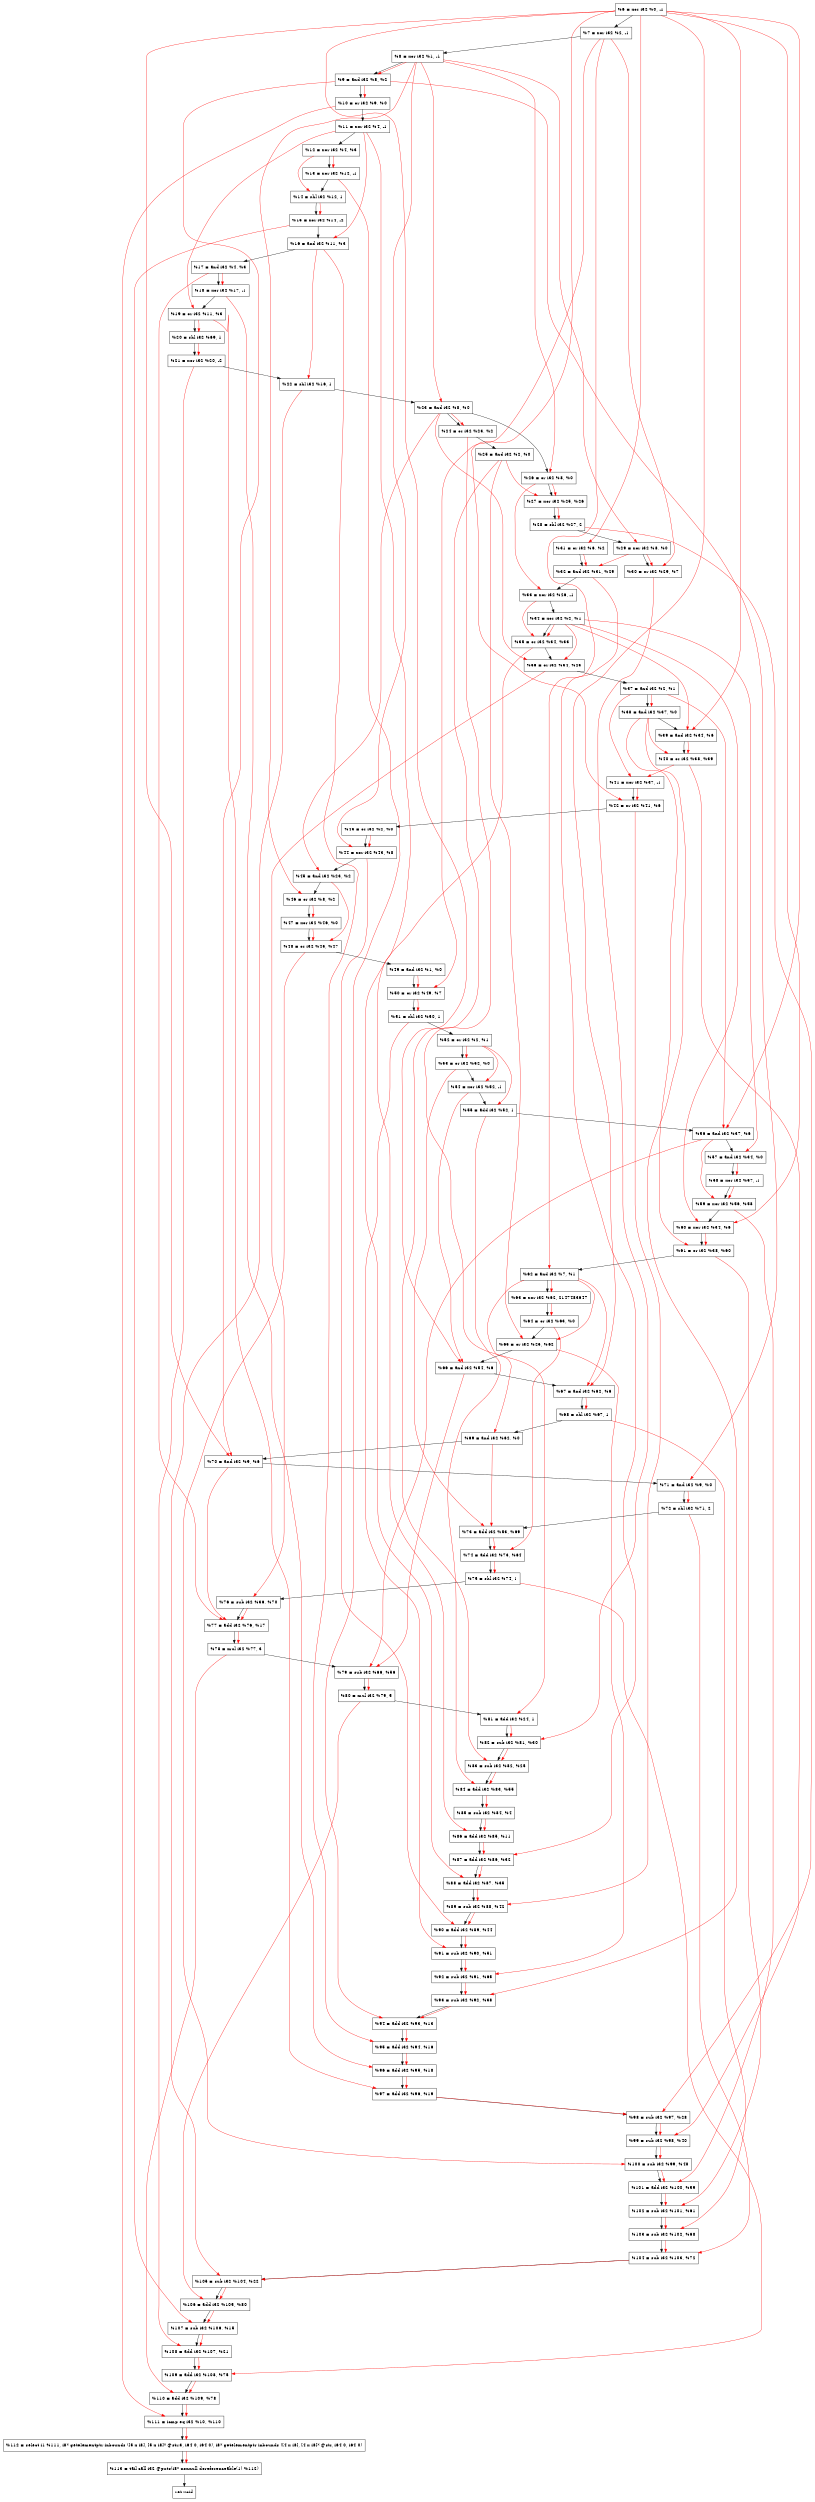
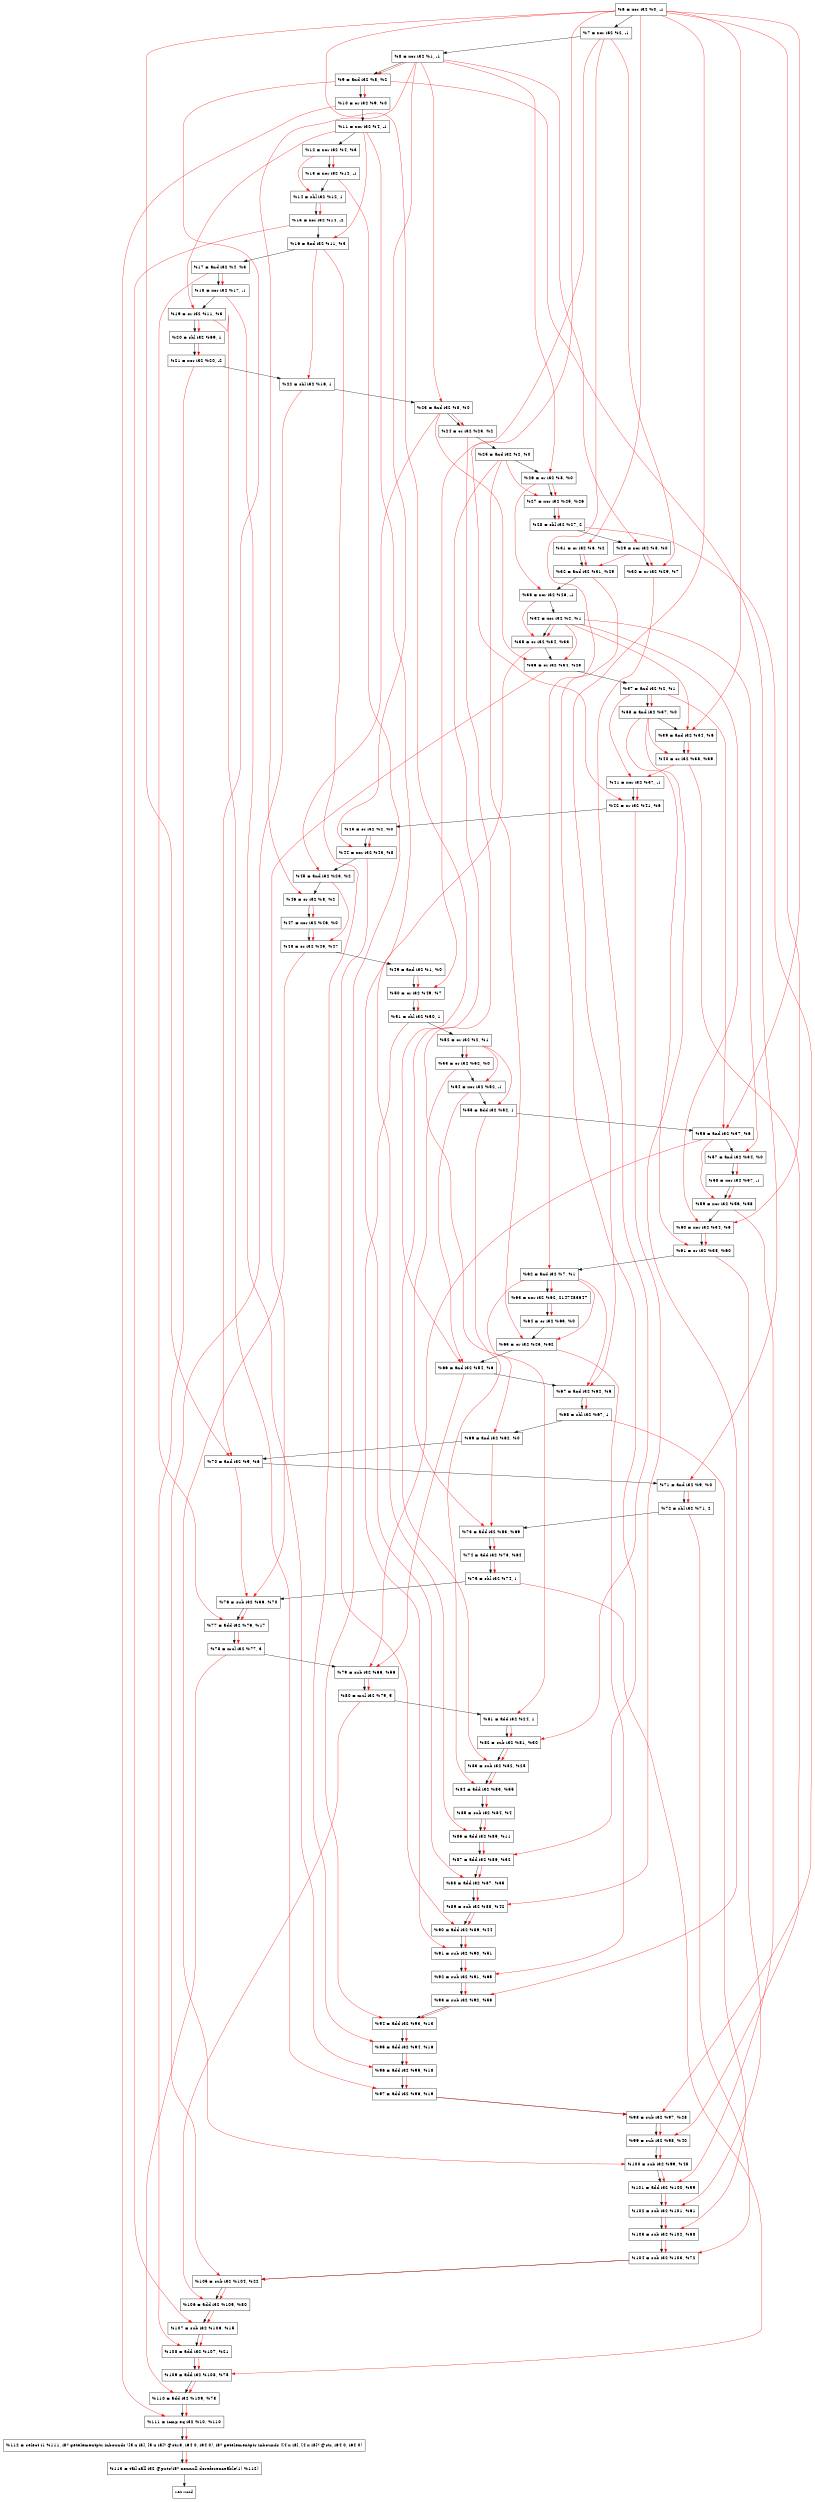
(517, 432) -> (525, 466)
(532, 1436) -> none
(208, 1543) -> (241, 1530)
